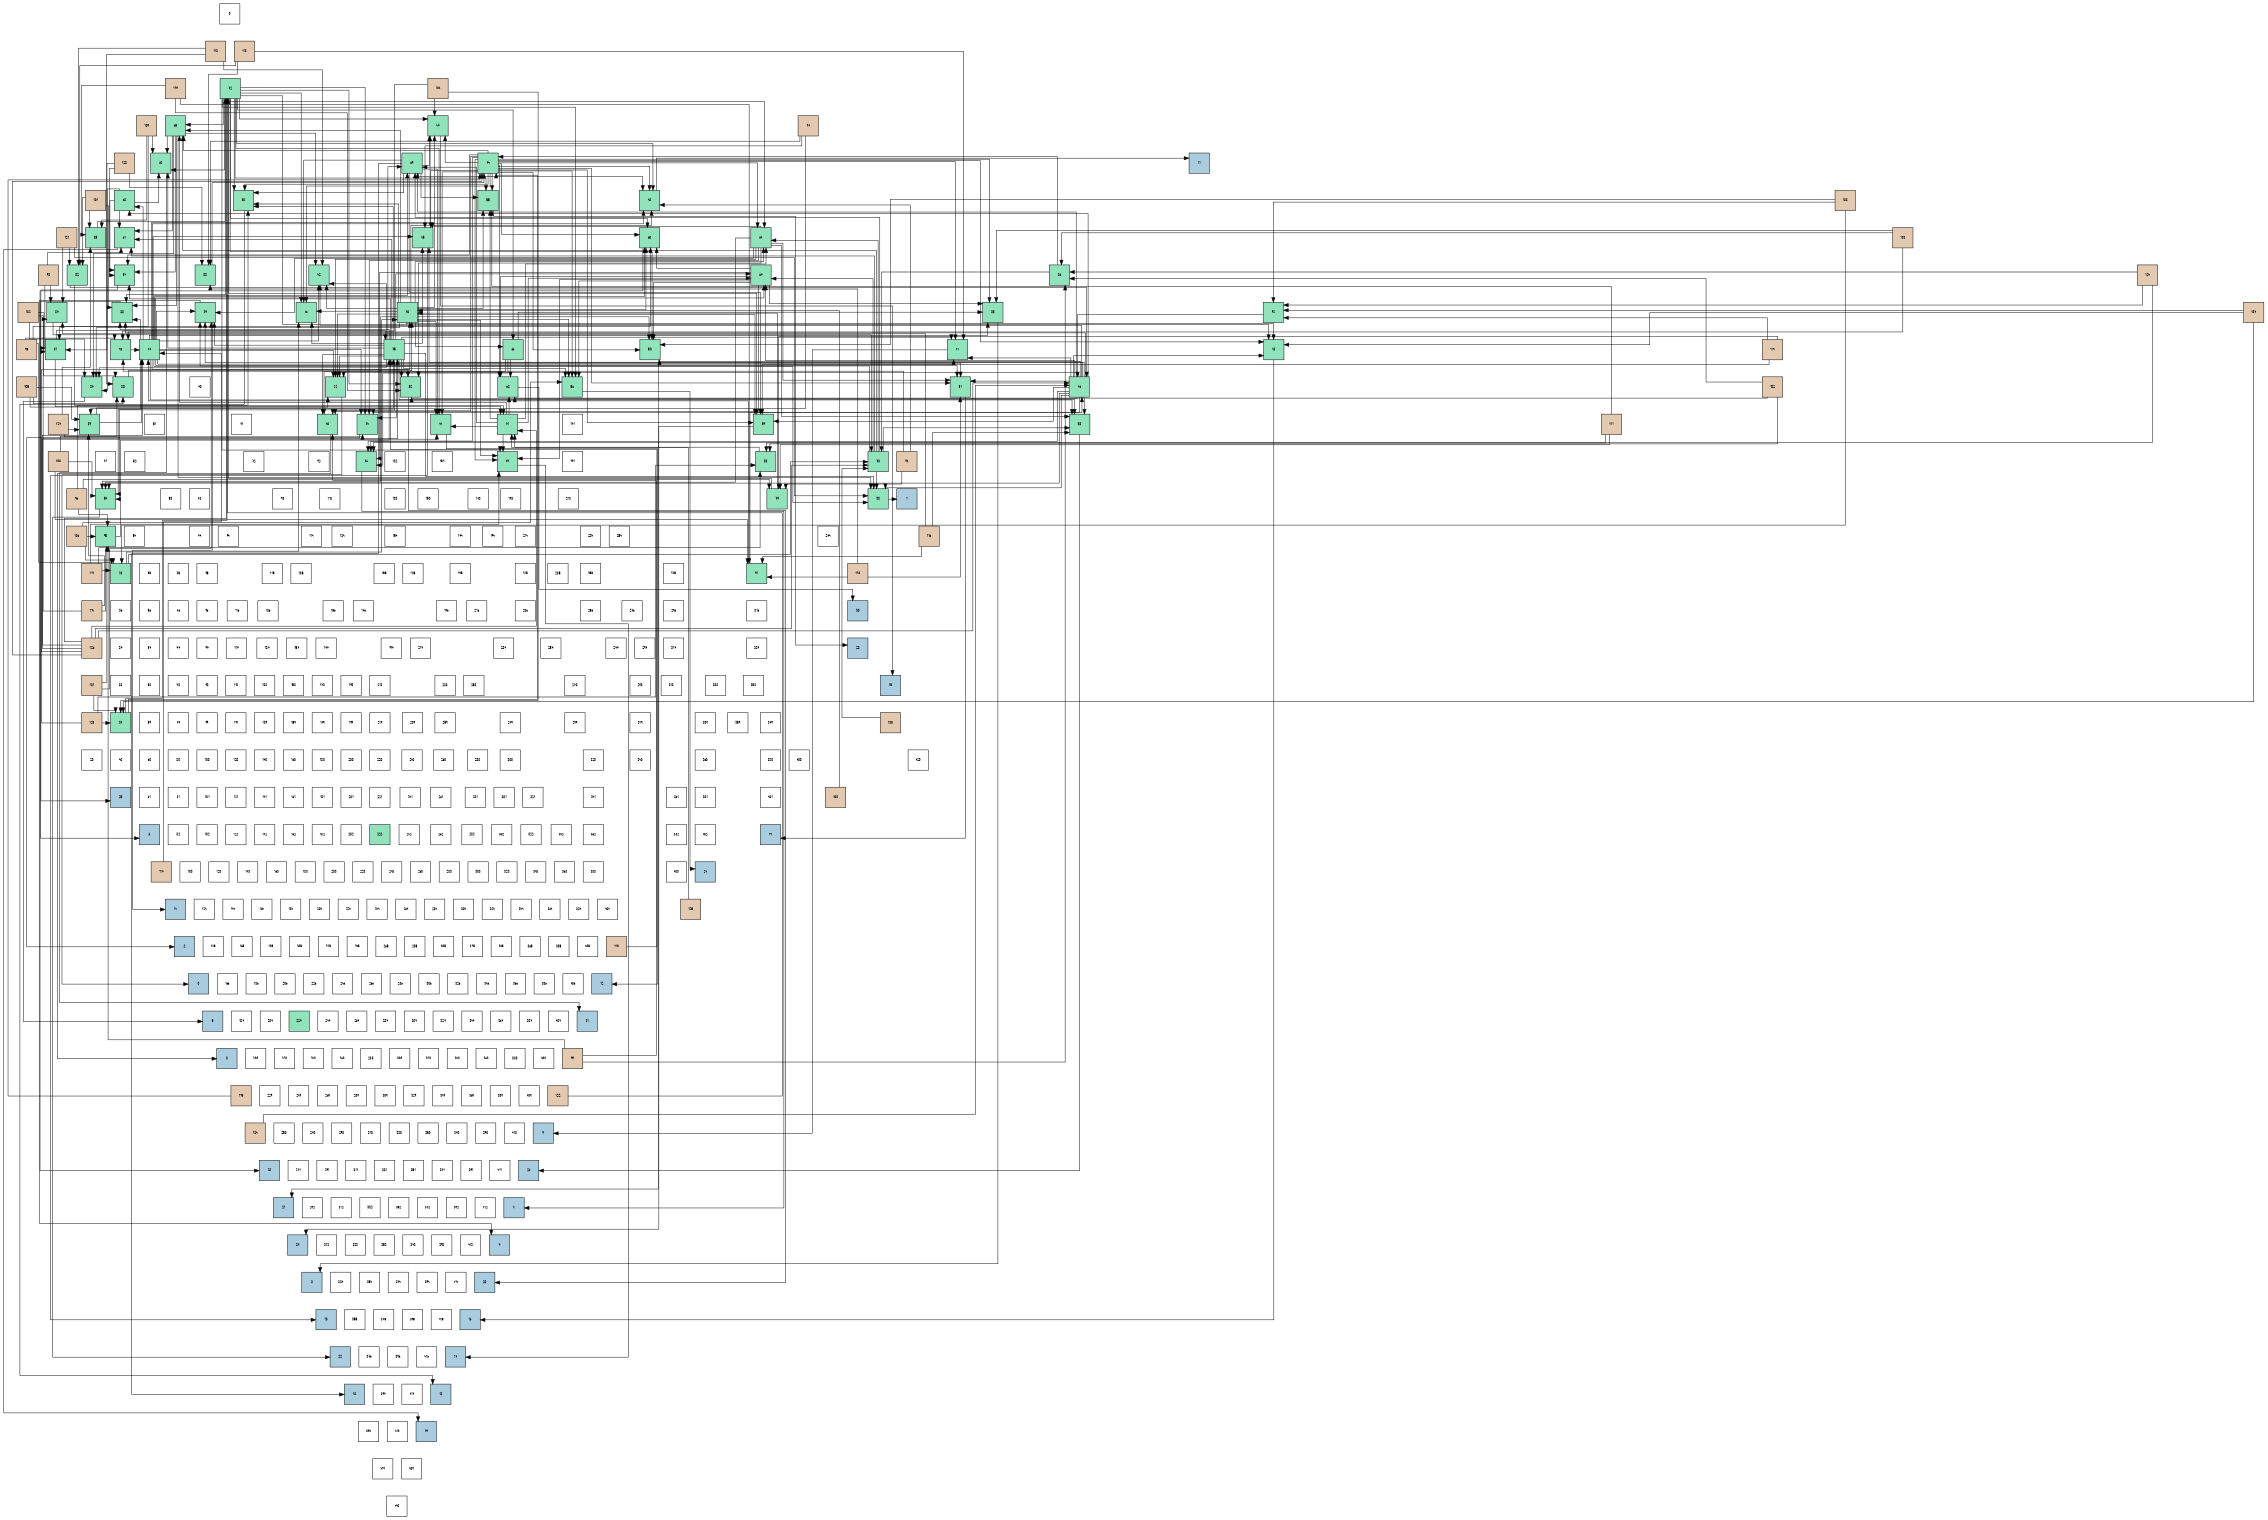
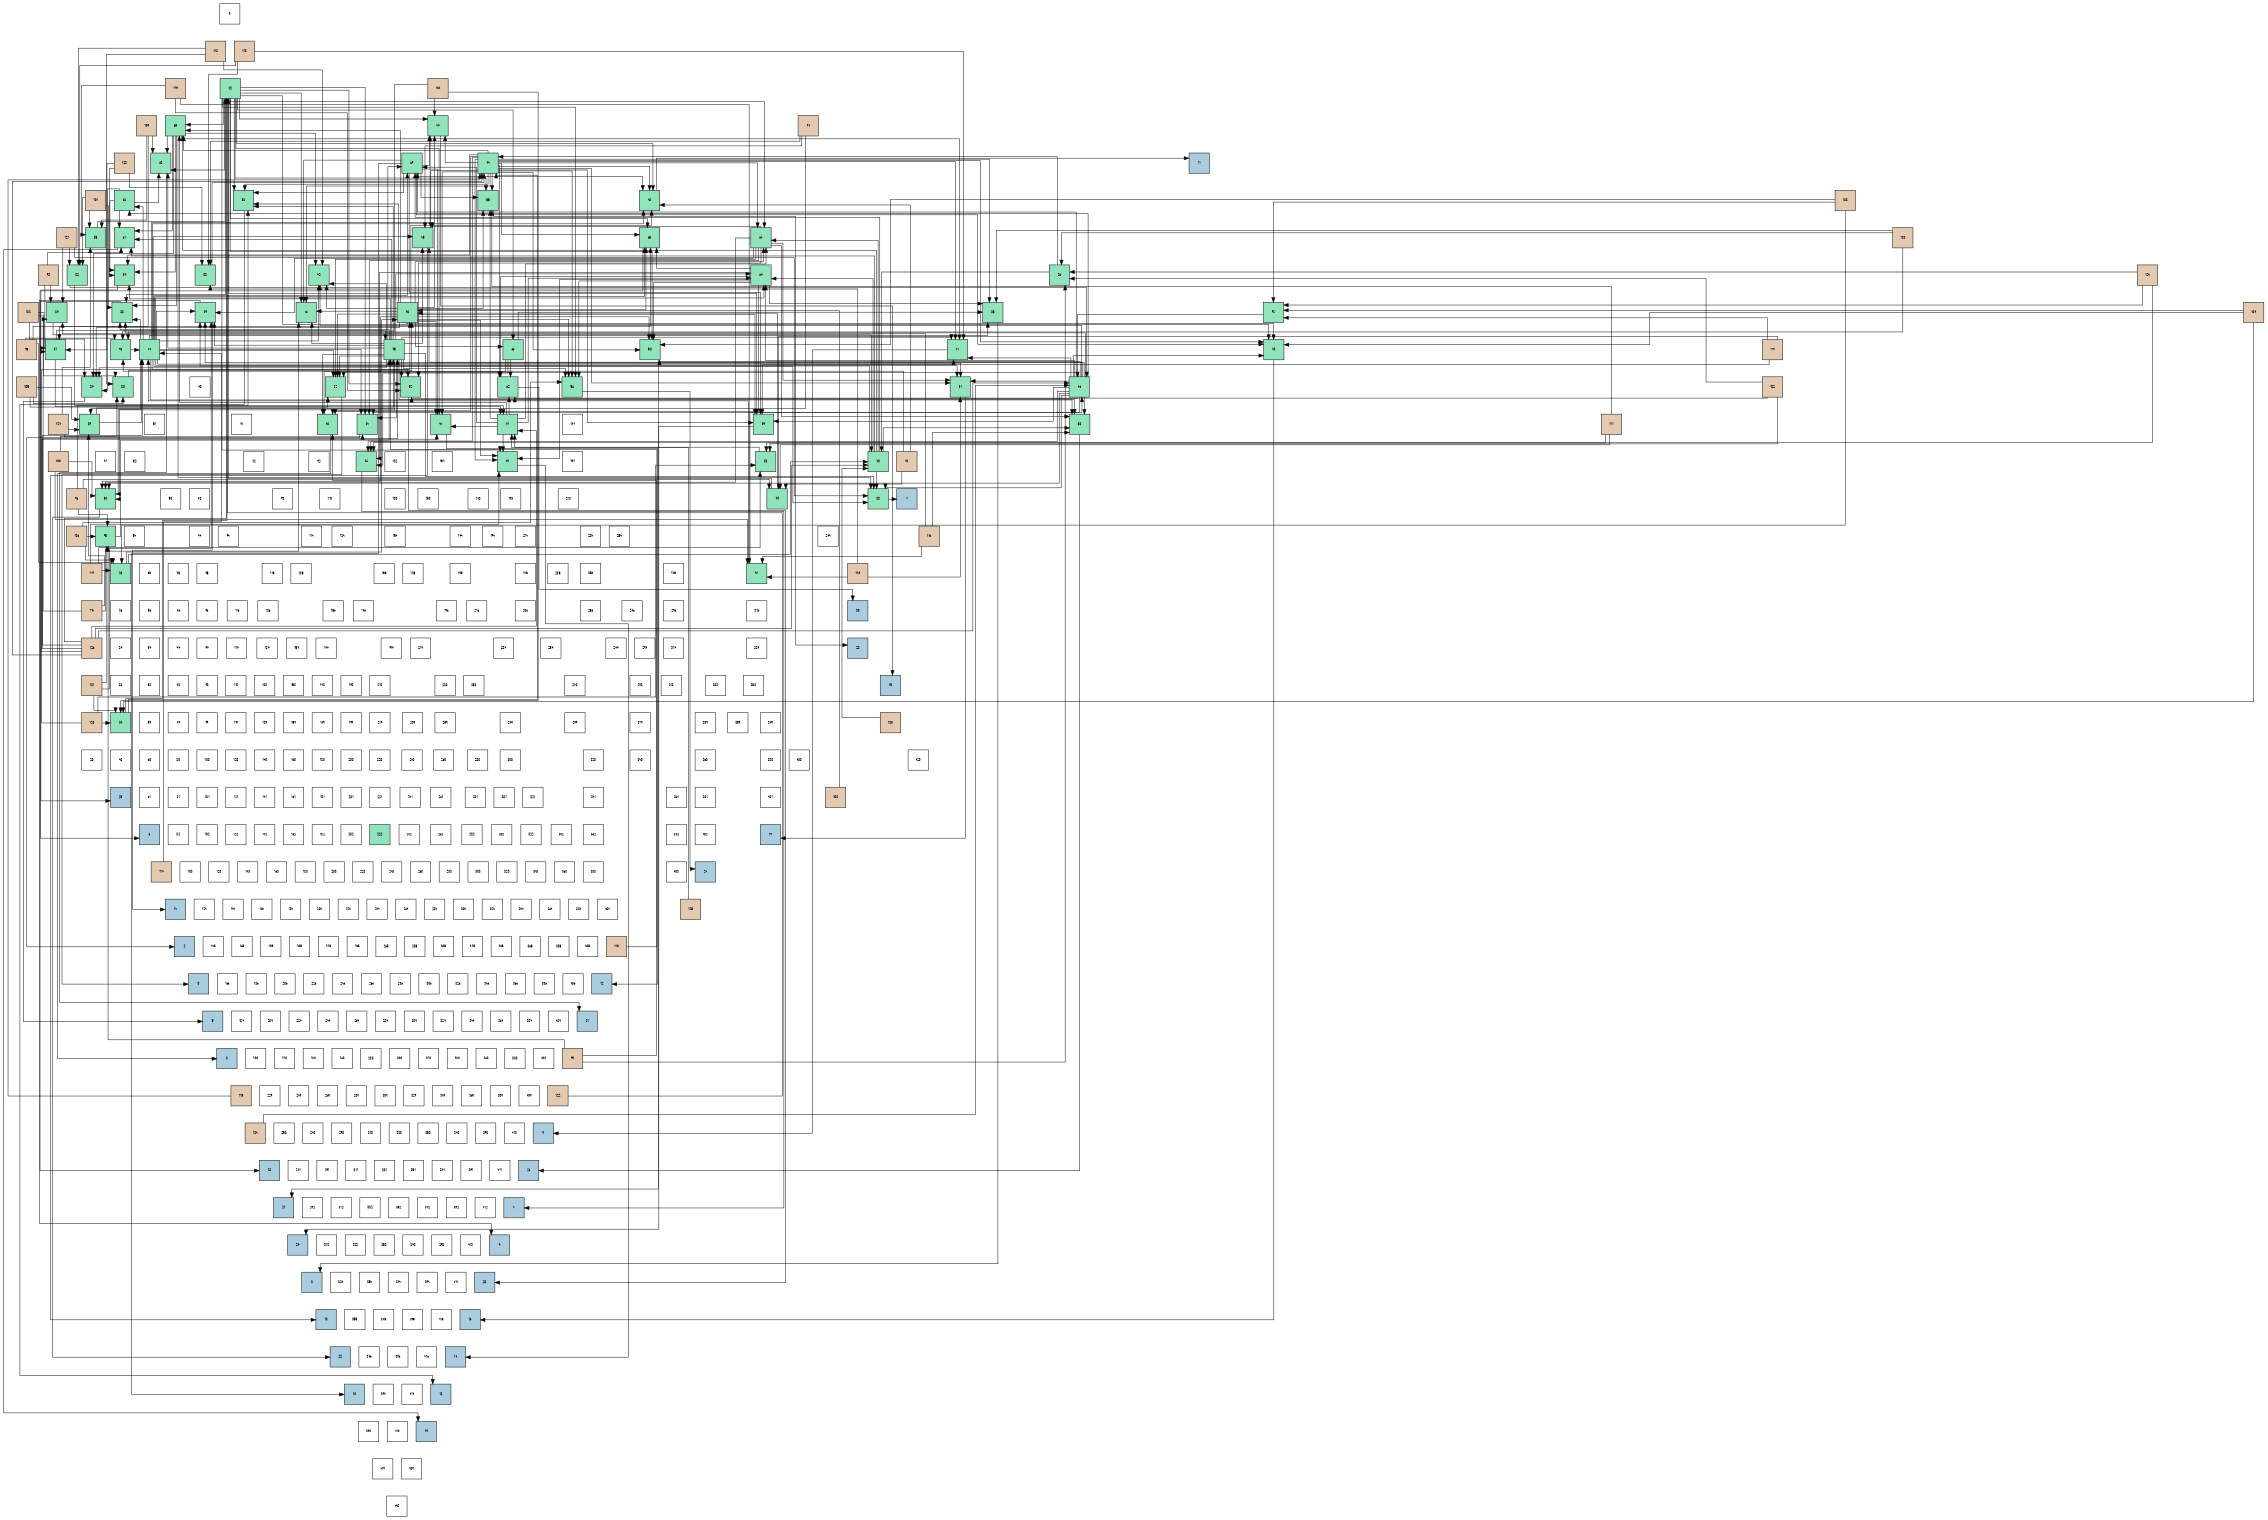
none -> (838, 139)
none -> (882, 215)
(299, 1021) -> (299, 1021)
